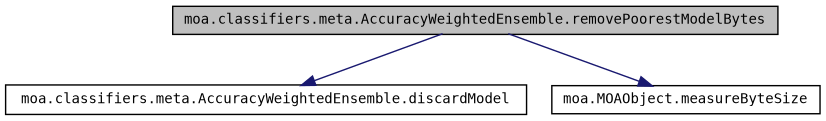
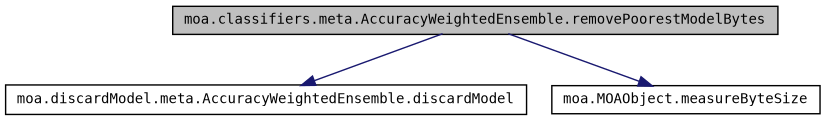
(266, 100) -> (266, 100)
